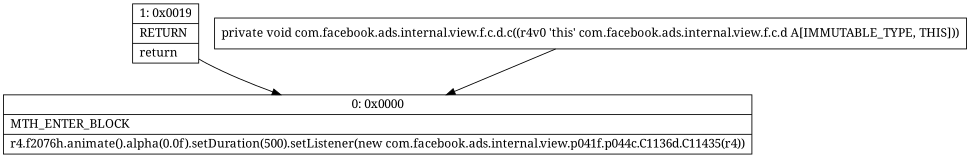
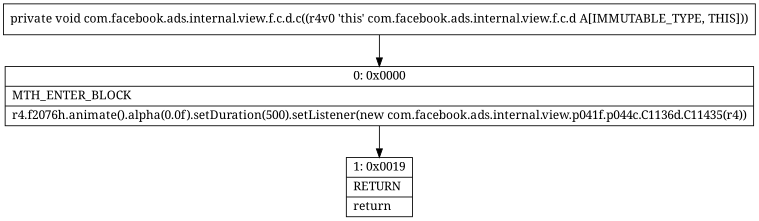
(235, 77) -> (379, 137)
